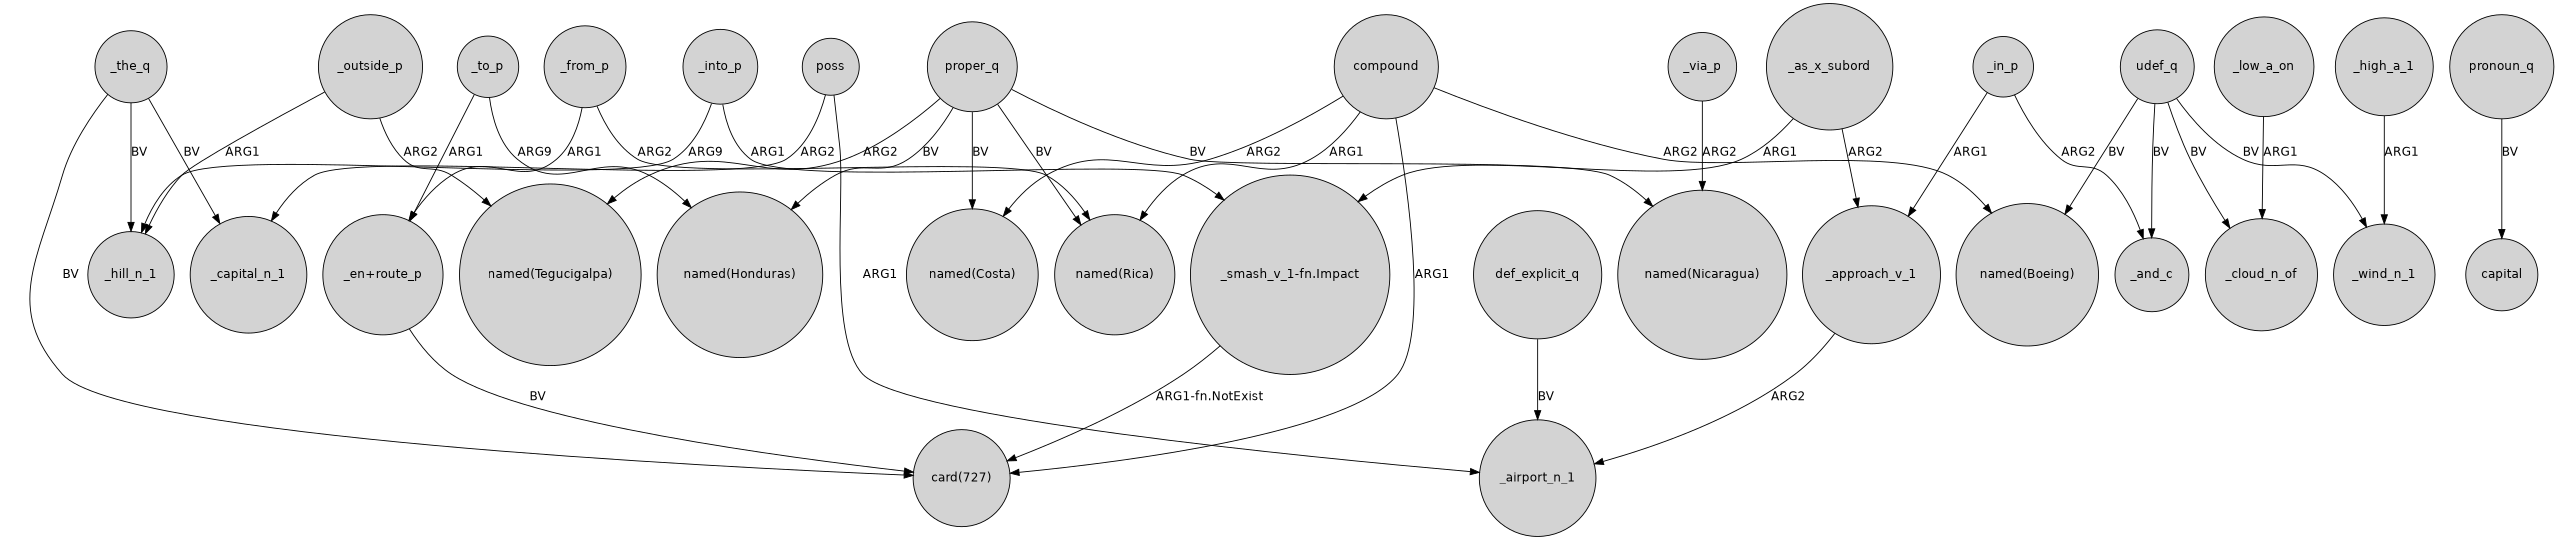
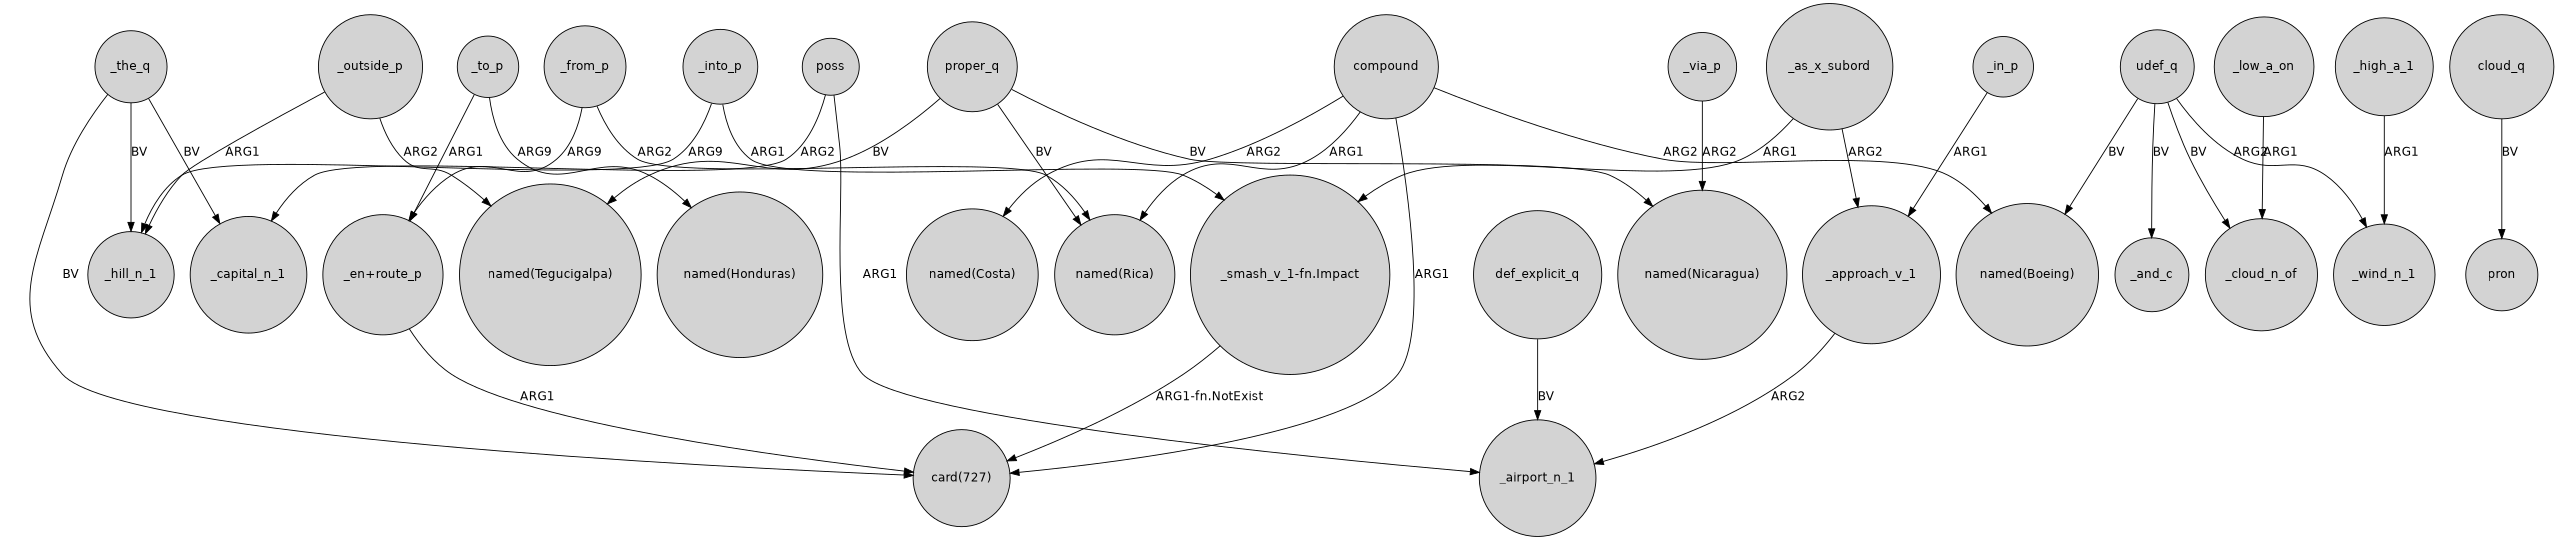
(2502, 67) -> (2502, 67)
(585, 153) -> (585, 153)
(881, 153) -> (881, 153)
(2251, 153) -> (2251, 153)
(972, 156) -> none
(906, 161) -> none
(2077, 166) -> none
(2502, 275) -> (2502, 275)
(538, 397) -> (538, 397)
